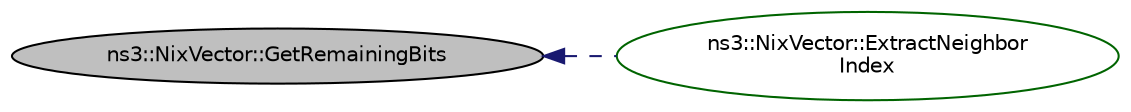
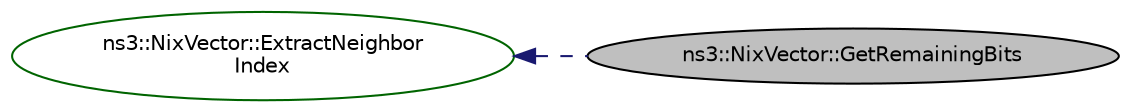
(591, 56) -> (562, 56)
